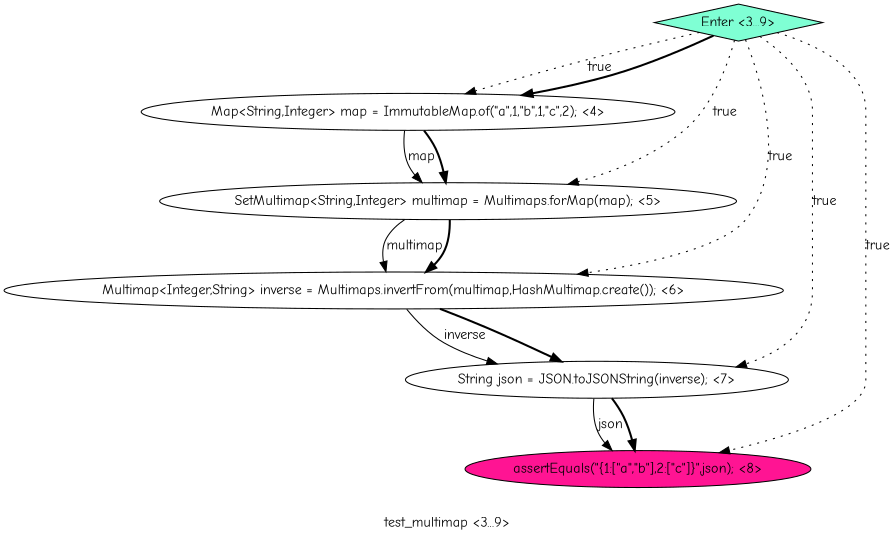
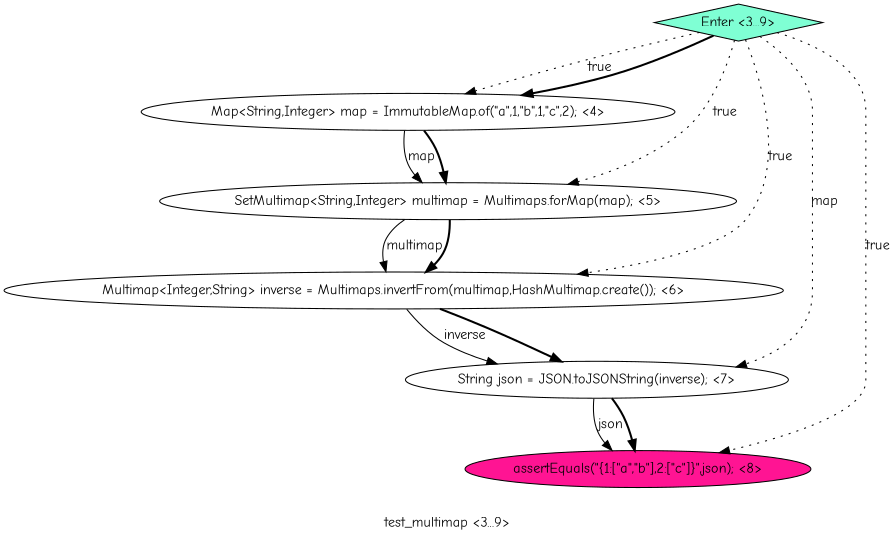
(825, 201) -> (825, 201)
